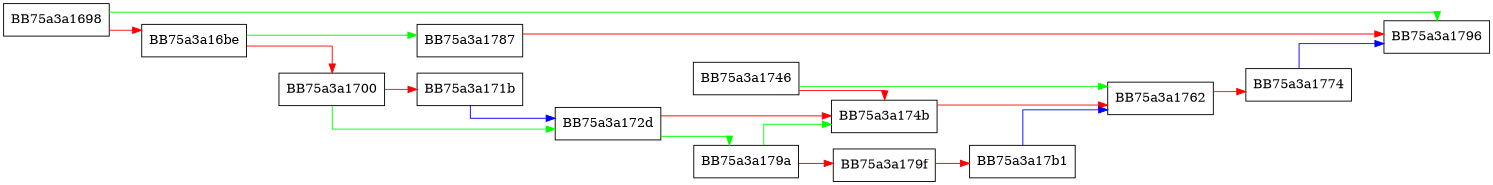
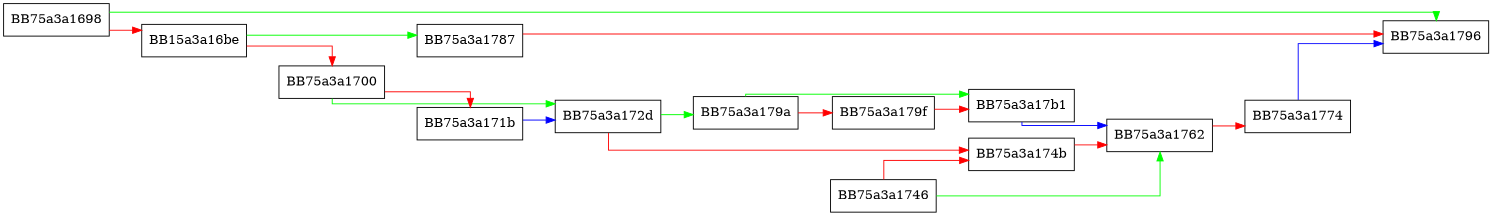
(194, 41) -> (194, 41)
(783, 124) -> (852, 94)
